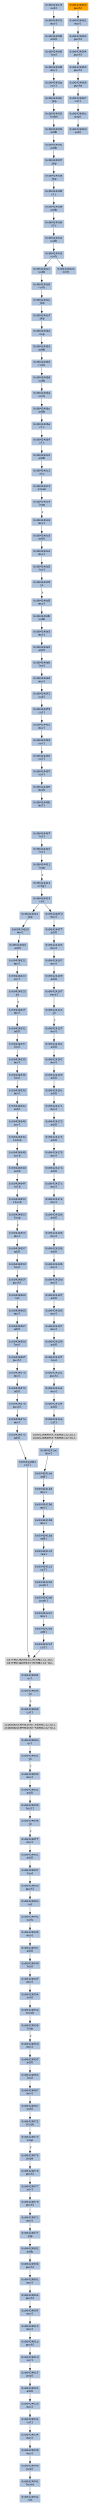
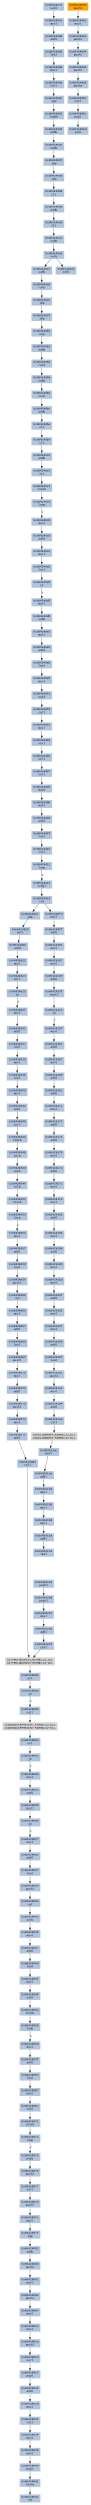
none -> (42, 820)
(44, 1568) -> none
